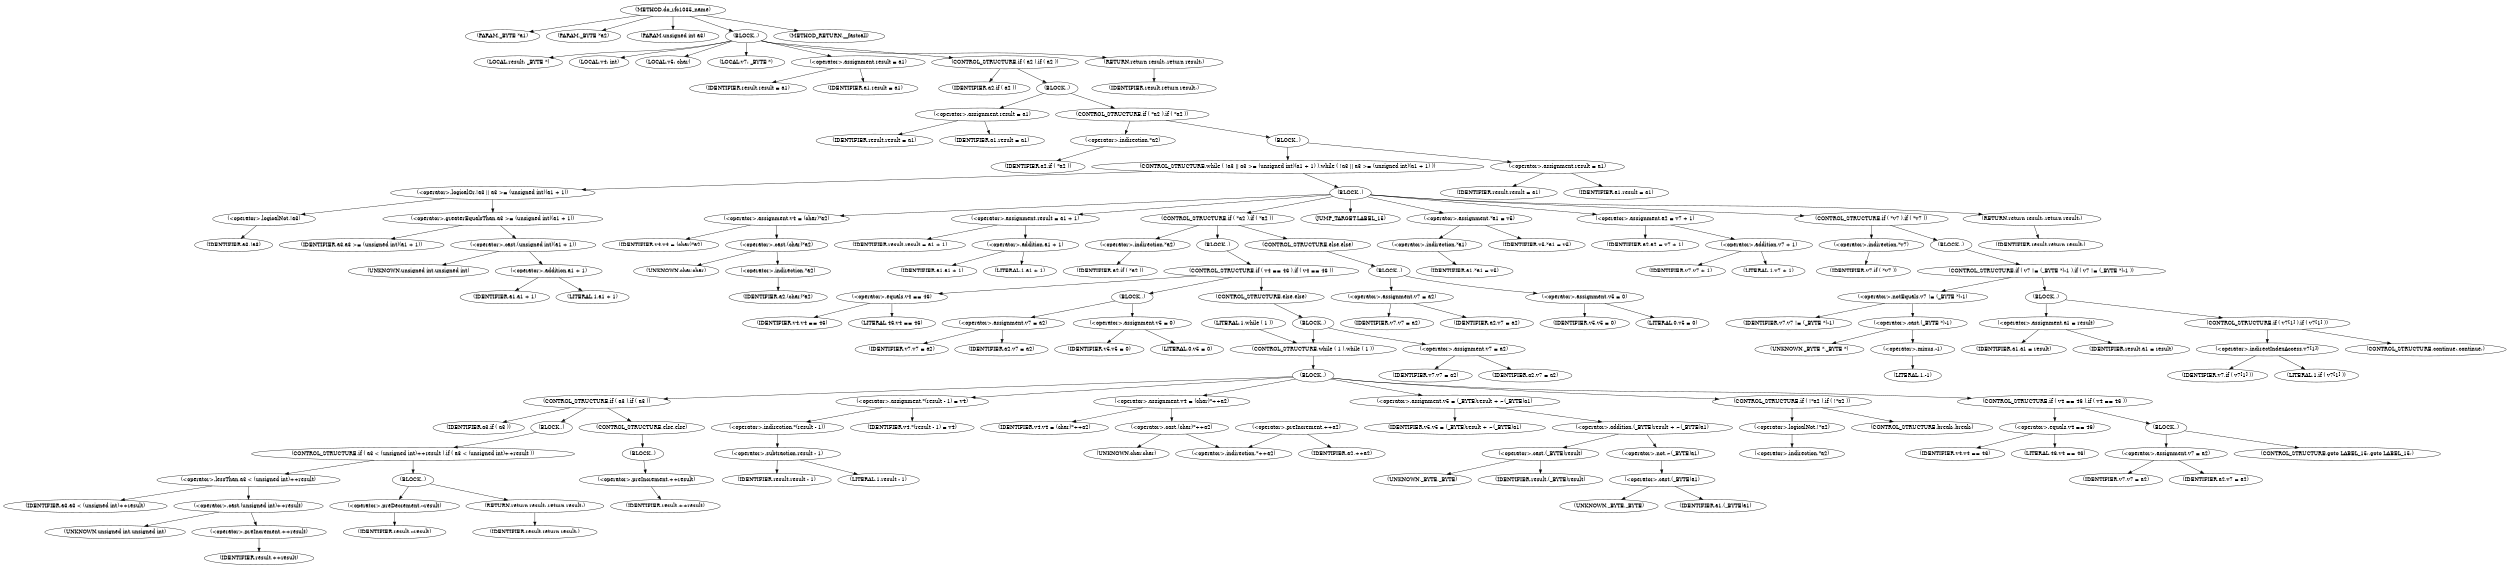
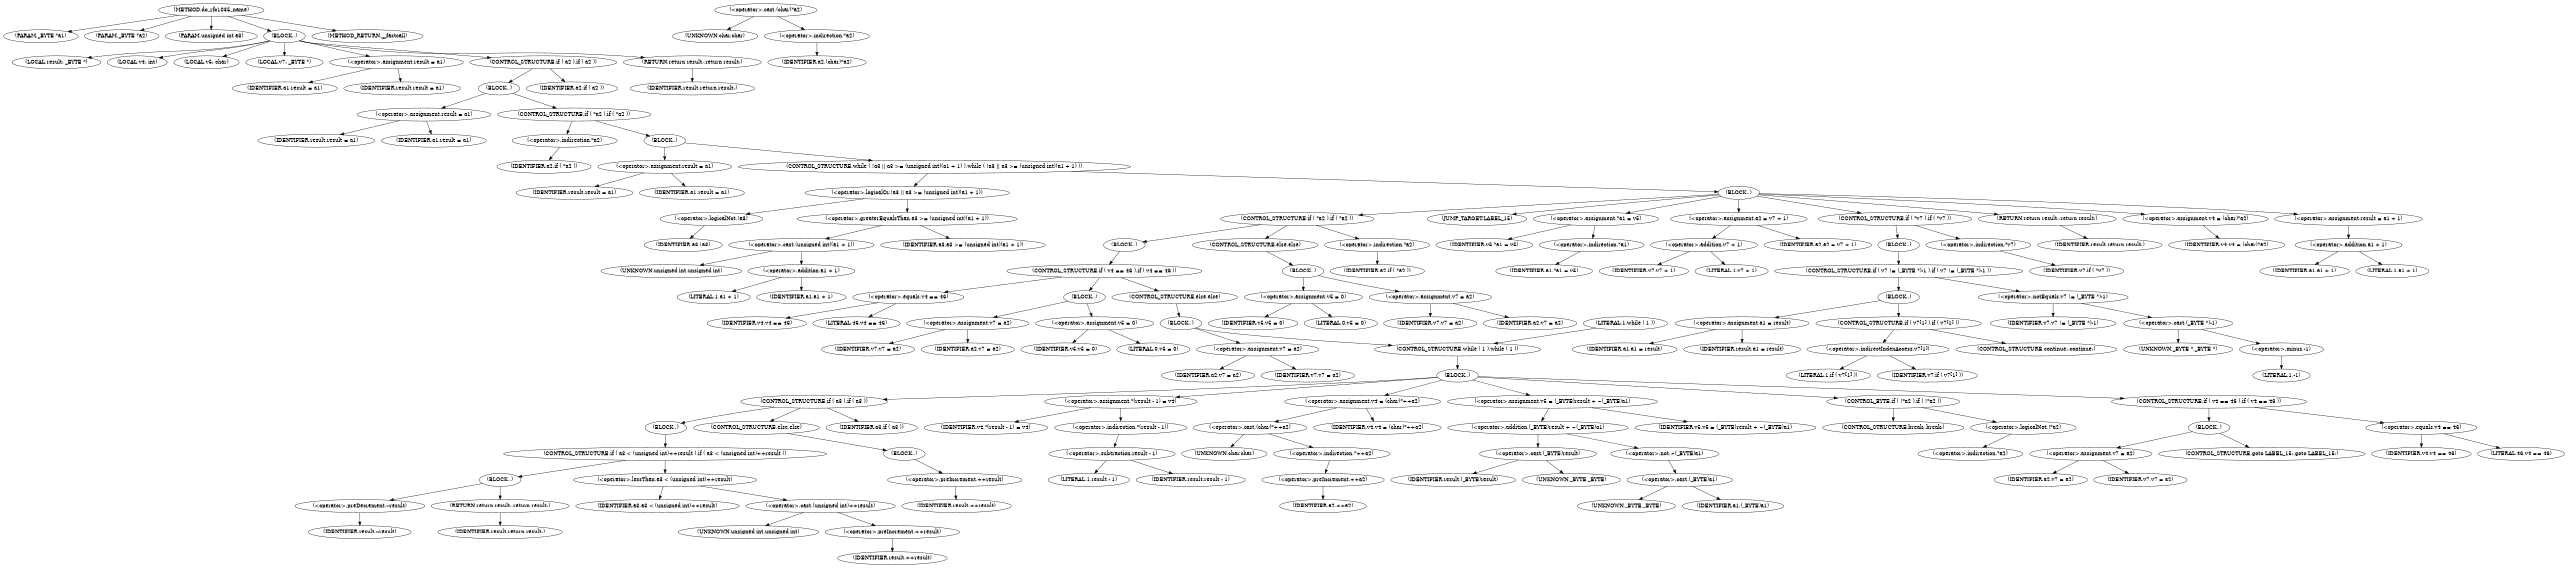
(777, 230) -> none
(900, 245) -> none
(1792, 402) -> (1893, 402)
(1267, 440) -> (1328, 465)
